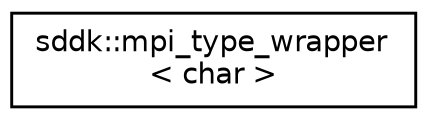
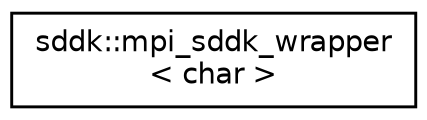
(214, 60) -> (214, 60)
